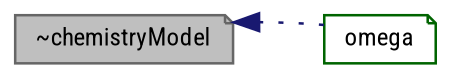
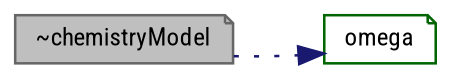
(292, 23) -> (266, 56)
